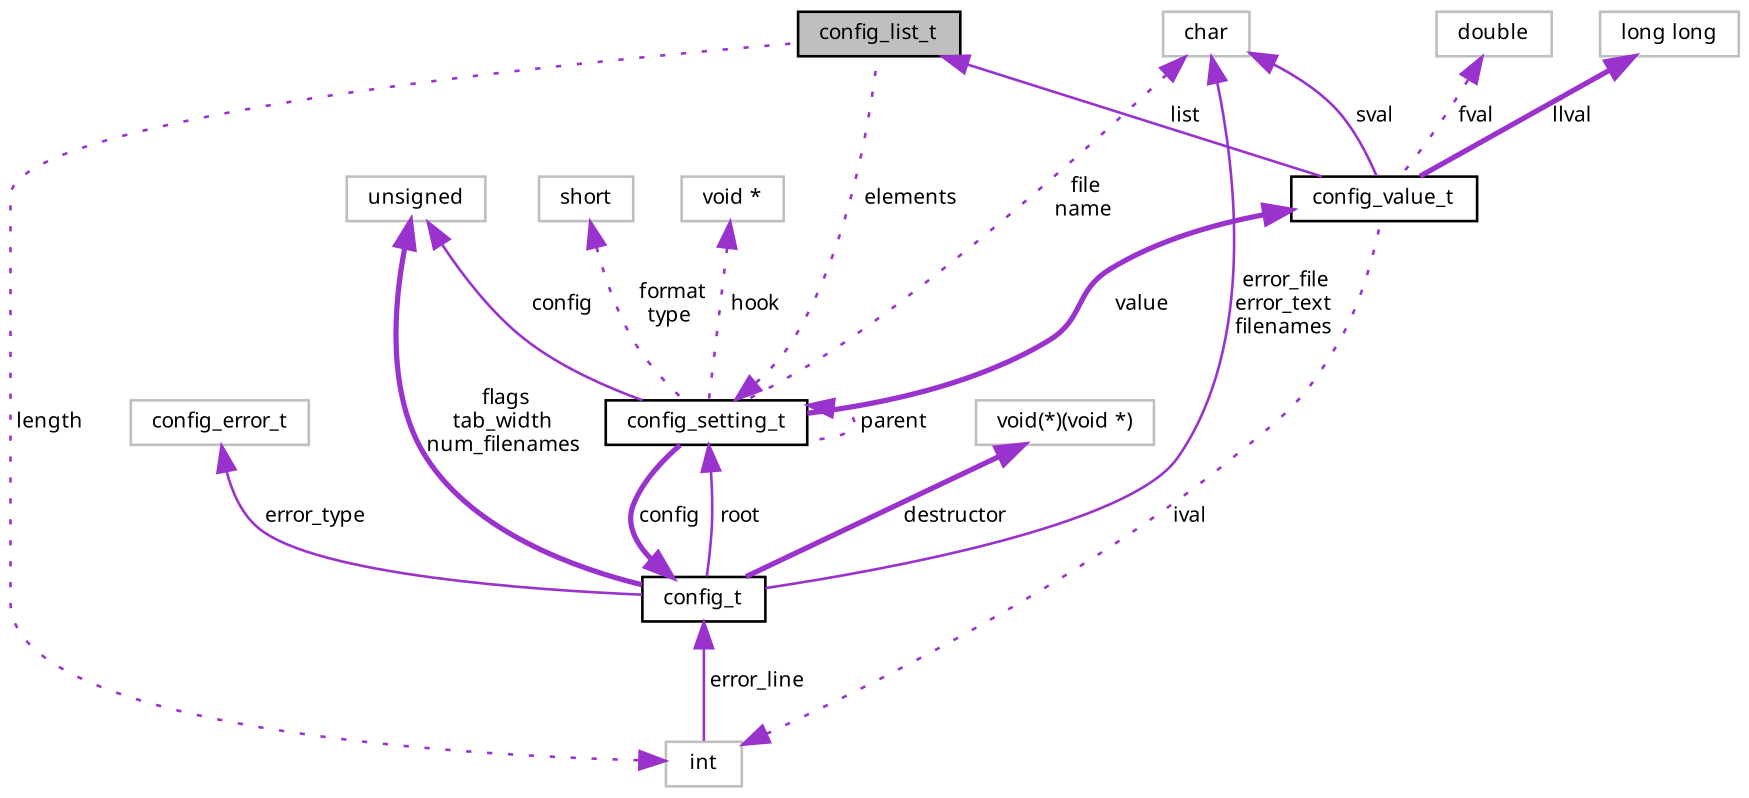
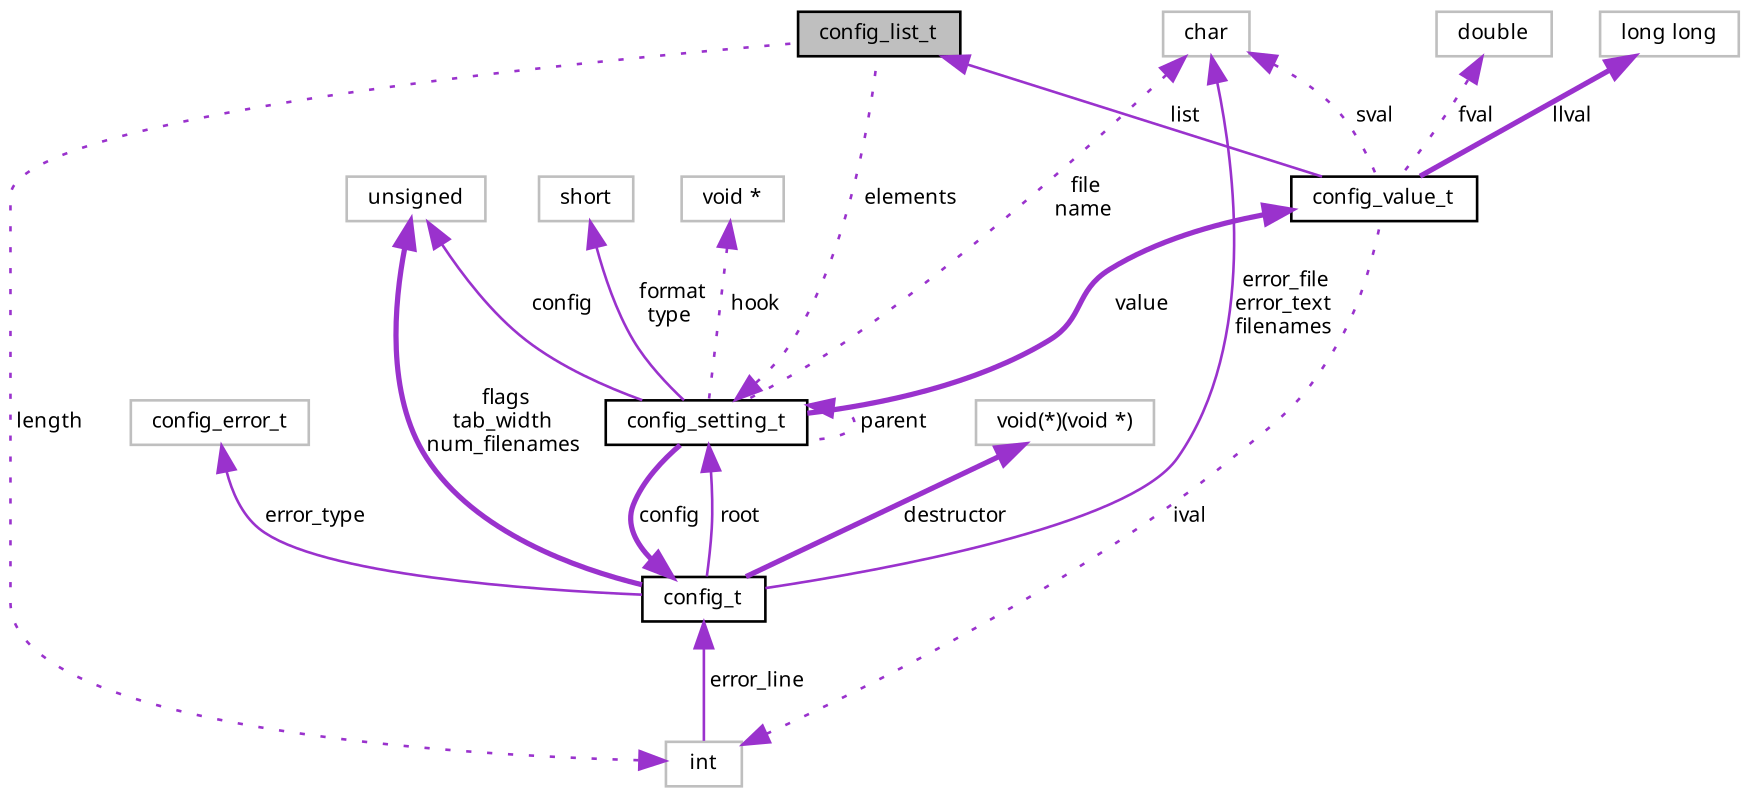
(1336, 110) -> (1336, 110)
(628, 331) -> (628, 331)
